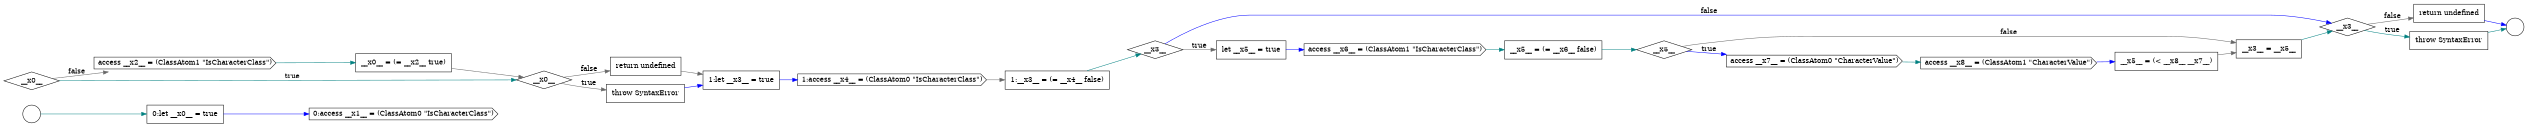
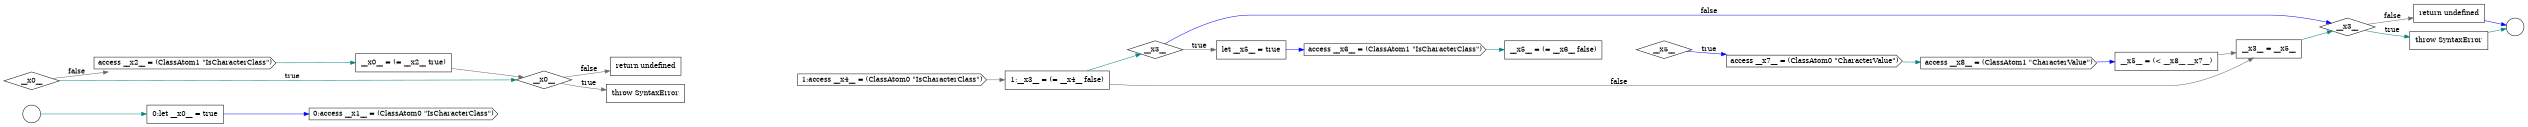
(1956, 36) -> (1681, 86)
(1617, 50) -> none
(741, 80) -> none
